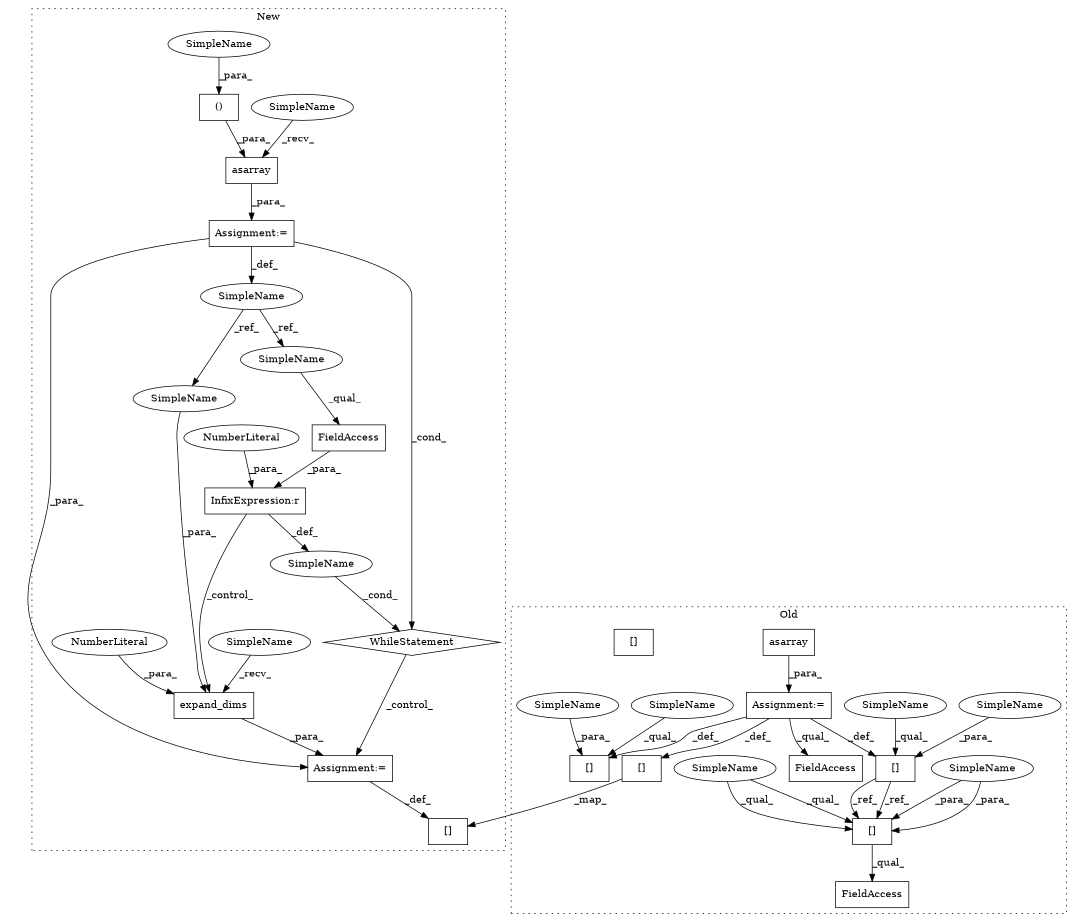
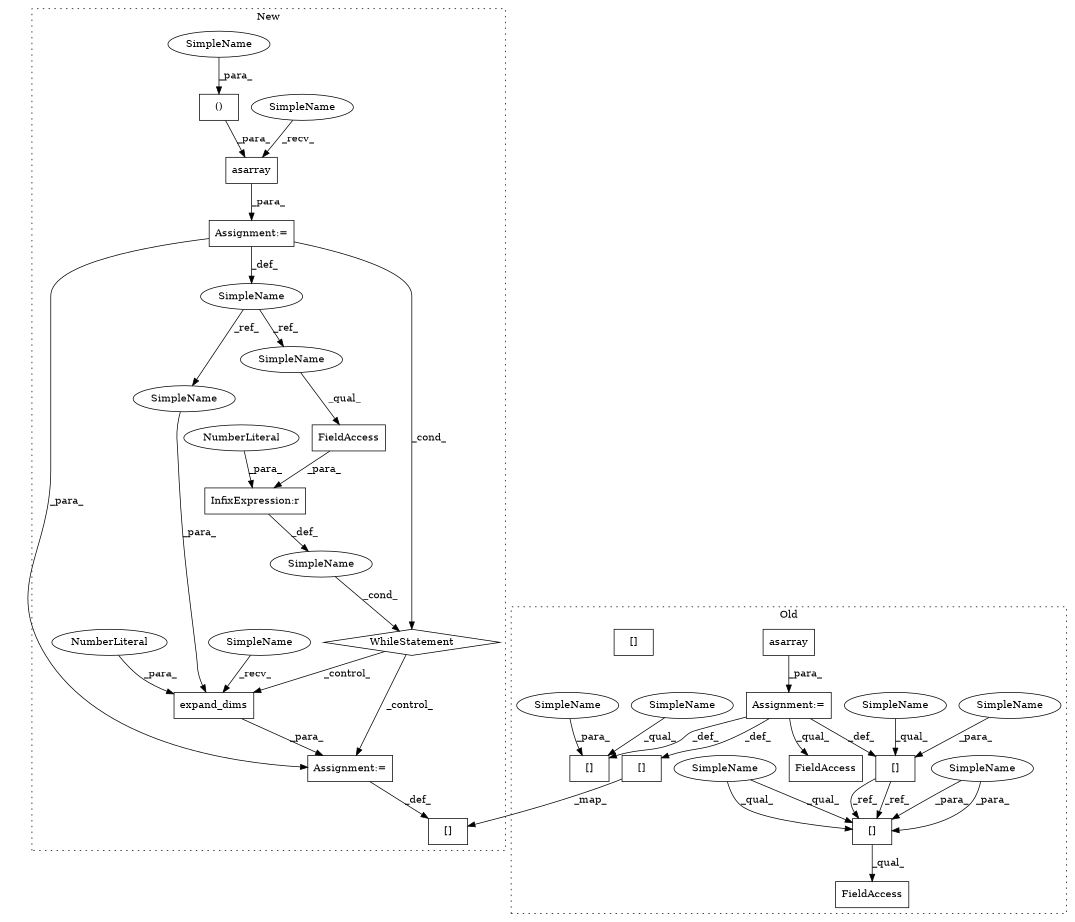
(206, 595) -> (323, 671)
